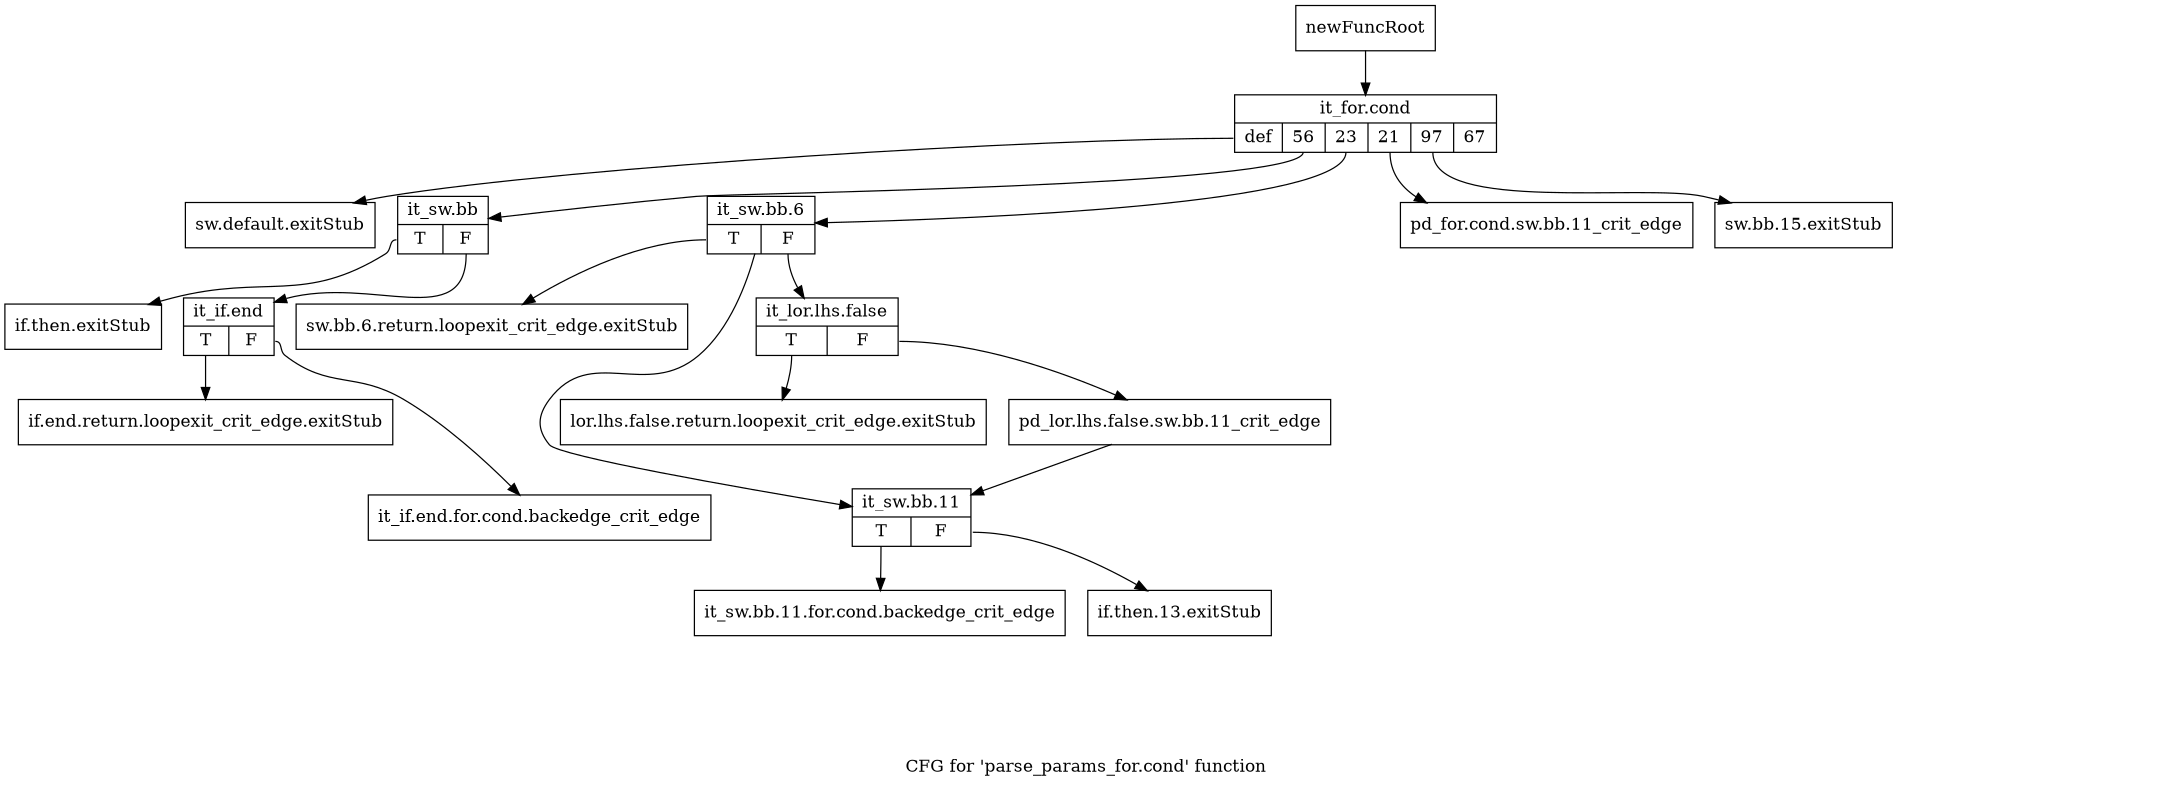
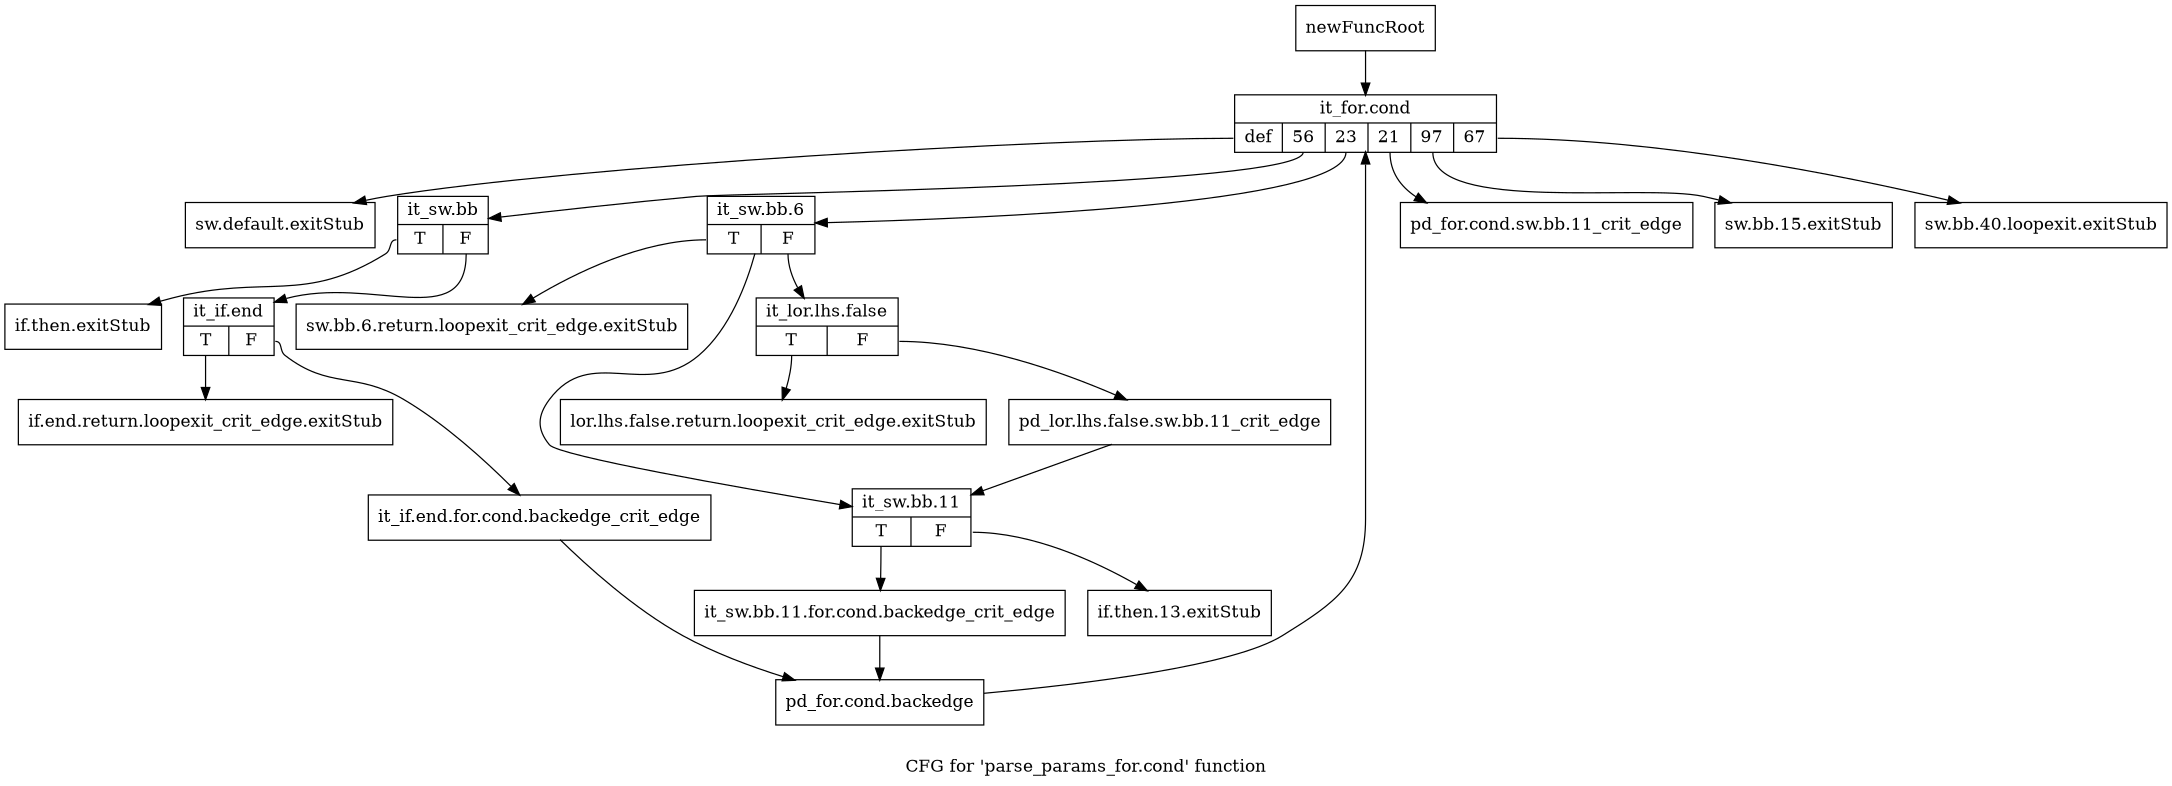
none -> (2041, 225)
none -> (880, 702)
